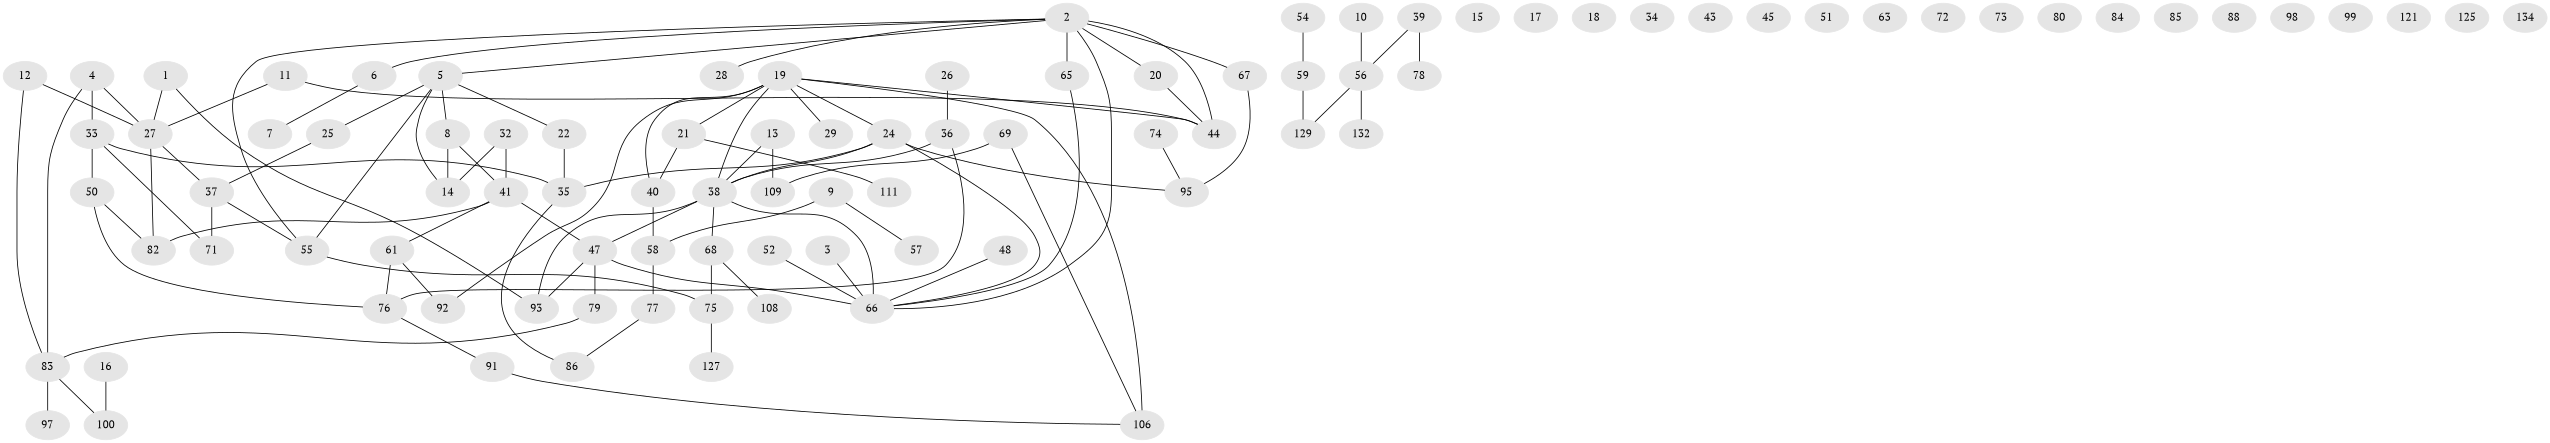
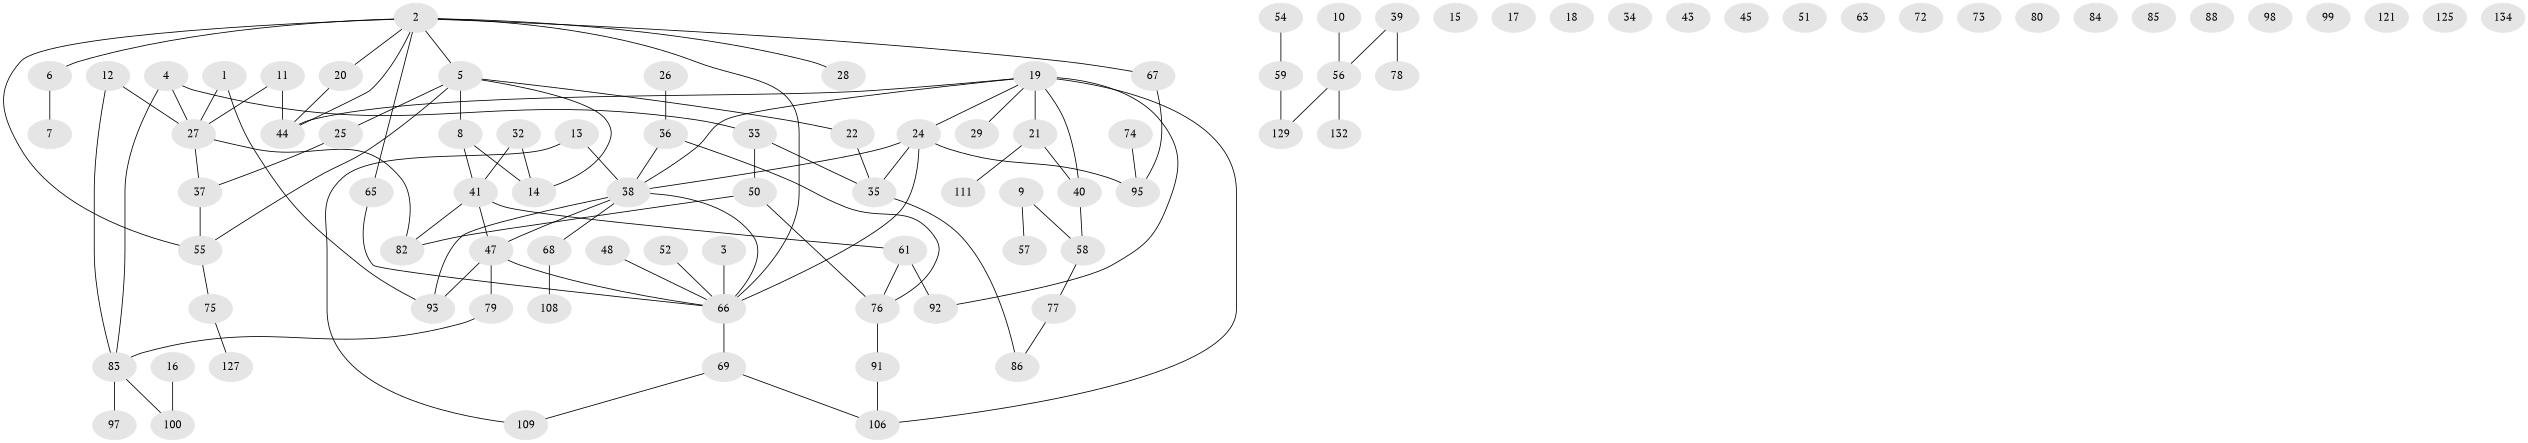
(212, 251) -> none
(711, 278) -> none
none -> (724, 338)
